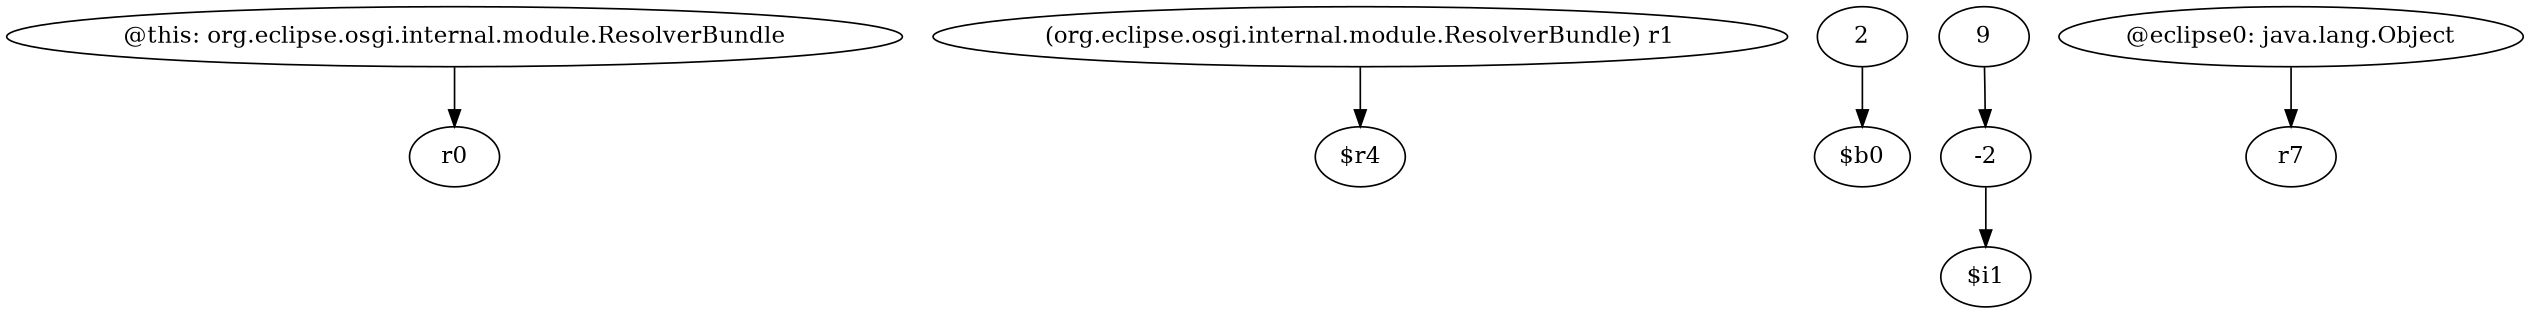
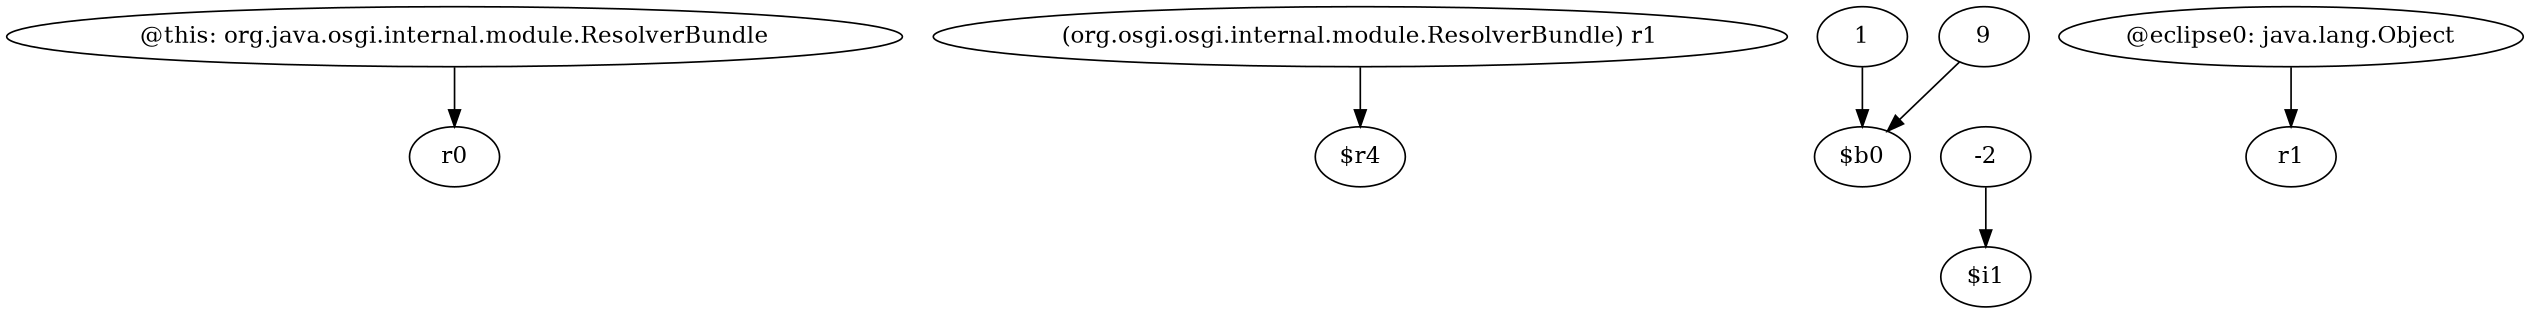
(455, 37) -> (455, 37)
(1360, 37) -> (1360, 37)
(1862, 37) -> (1862, 37)
(1985, 89) -> (1930, 91)
(2291, 157) -> (2291, 157)
